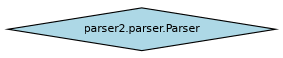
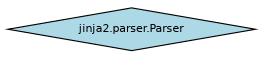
(142, 29) -> (132, 29)
